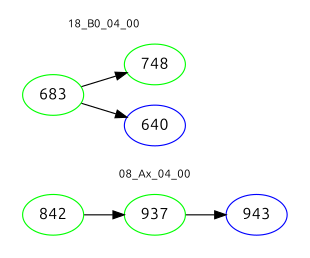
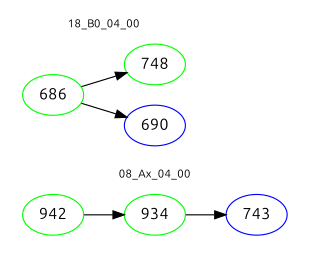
(53, 95) -> (53, 95)
(155, 125) -> (155, 125)
(53, 215) -> (53, 215)
(155, 215) -> (155, 215)
(257, 215) -> (257, 215)
